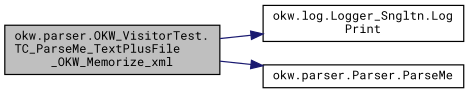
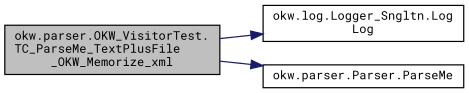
(363, 23) -> (363, 23)
